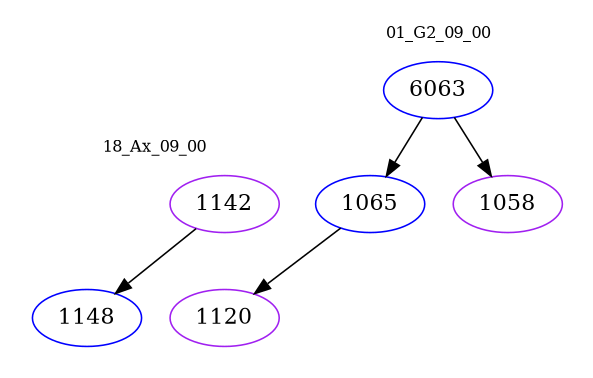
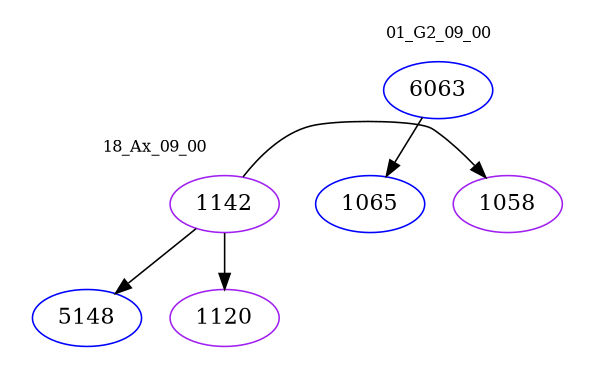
(468, 140) -> (357, 122)
(304, 256) -> (225, 253)
(87, 318) -> (87, 318)
